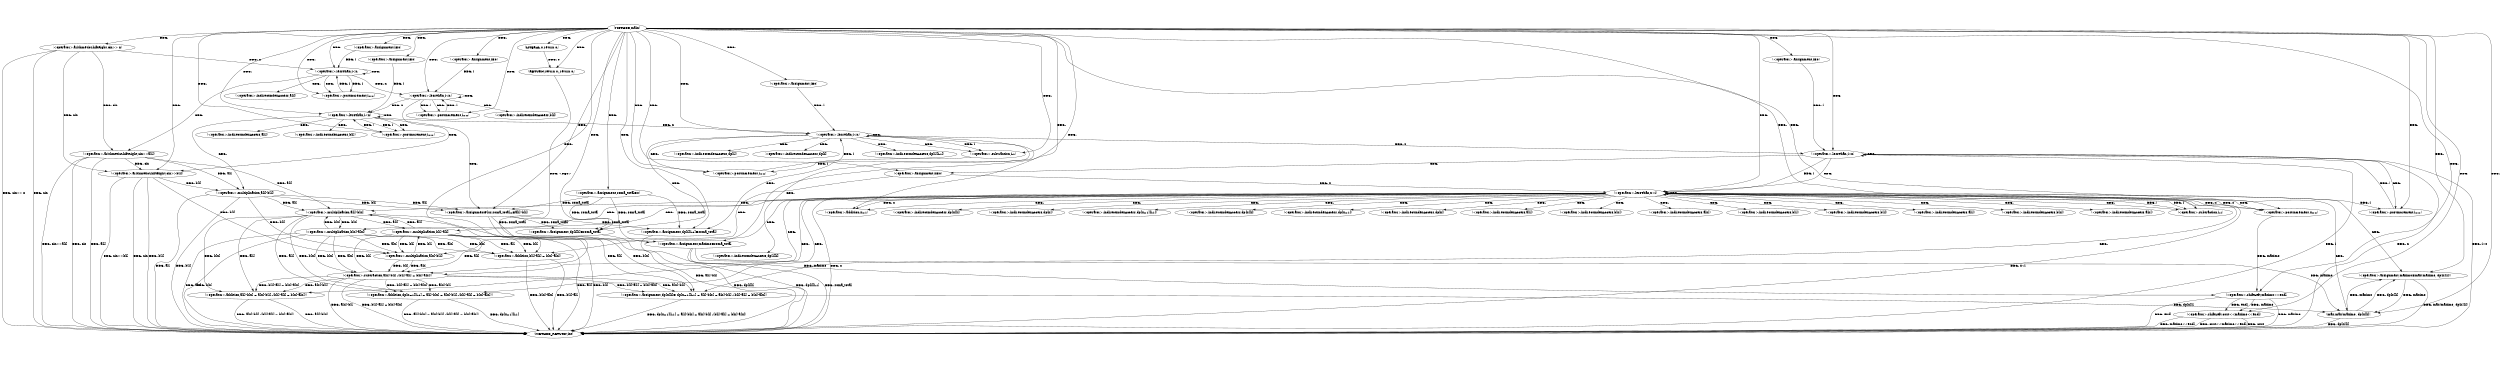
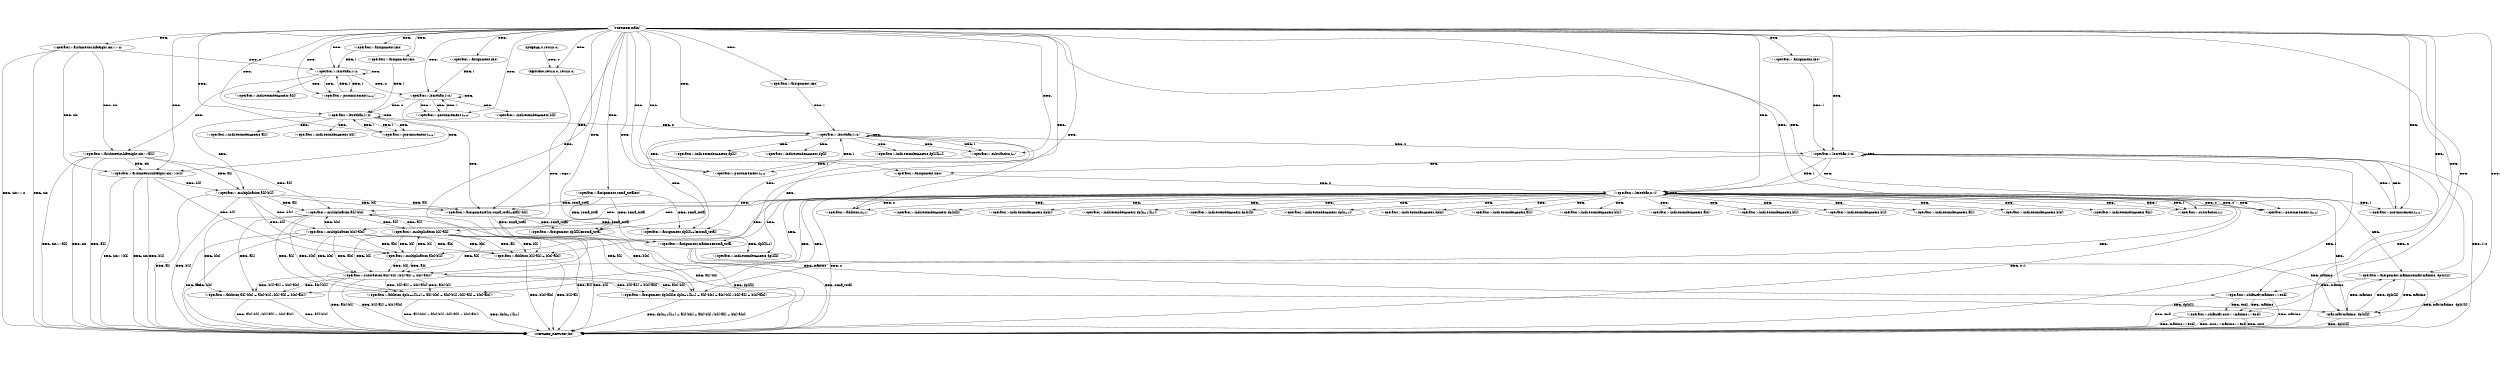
(578, 32) -> none
(626, 135) -> (626, 135)
(341, 221) -> (274, 215)
(731, 236) -> (1017, 196)
(2257, 248) -> (2328, 283)
(799, 317) -> (743, 239)
